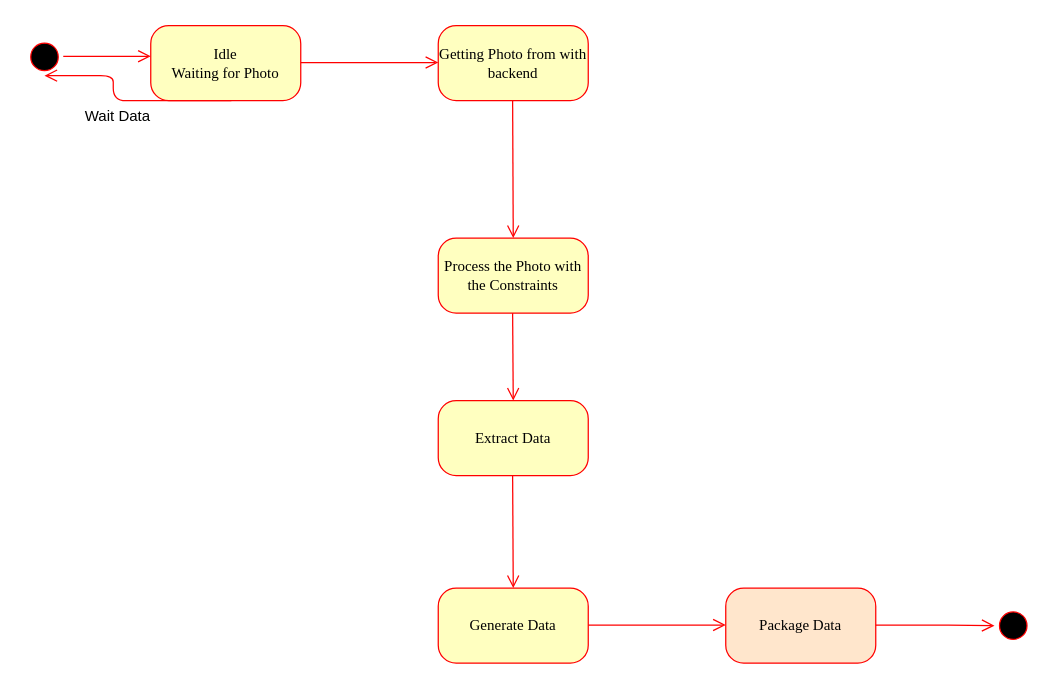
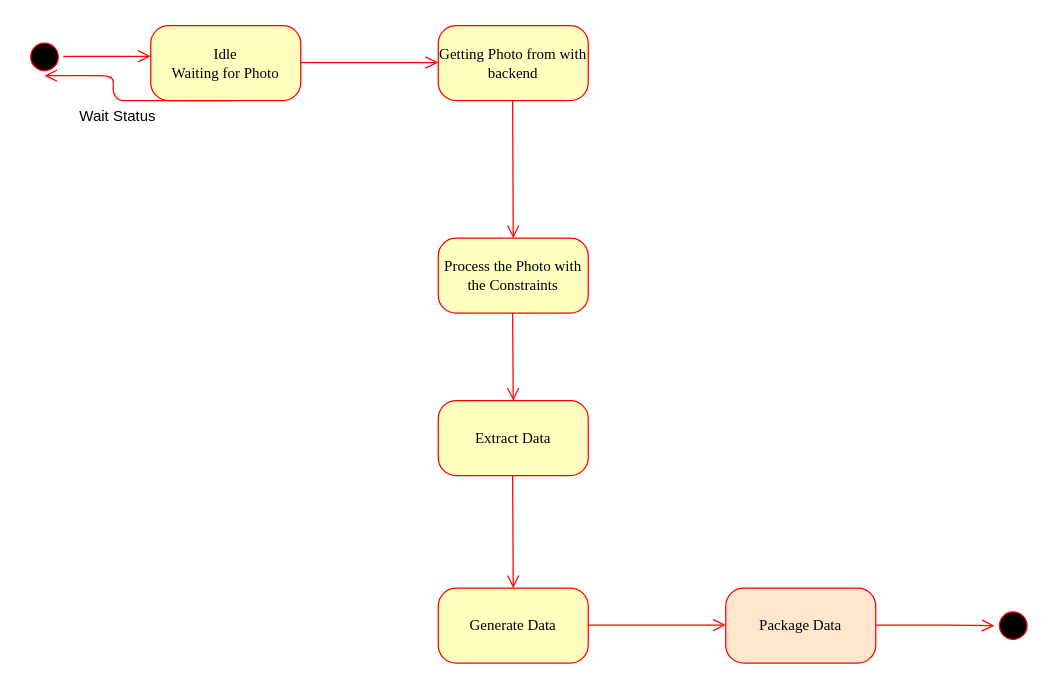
(101, 117) -> (101, 117)
